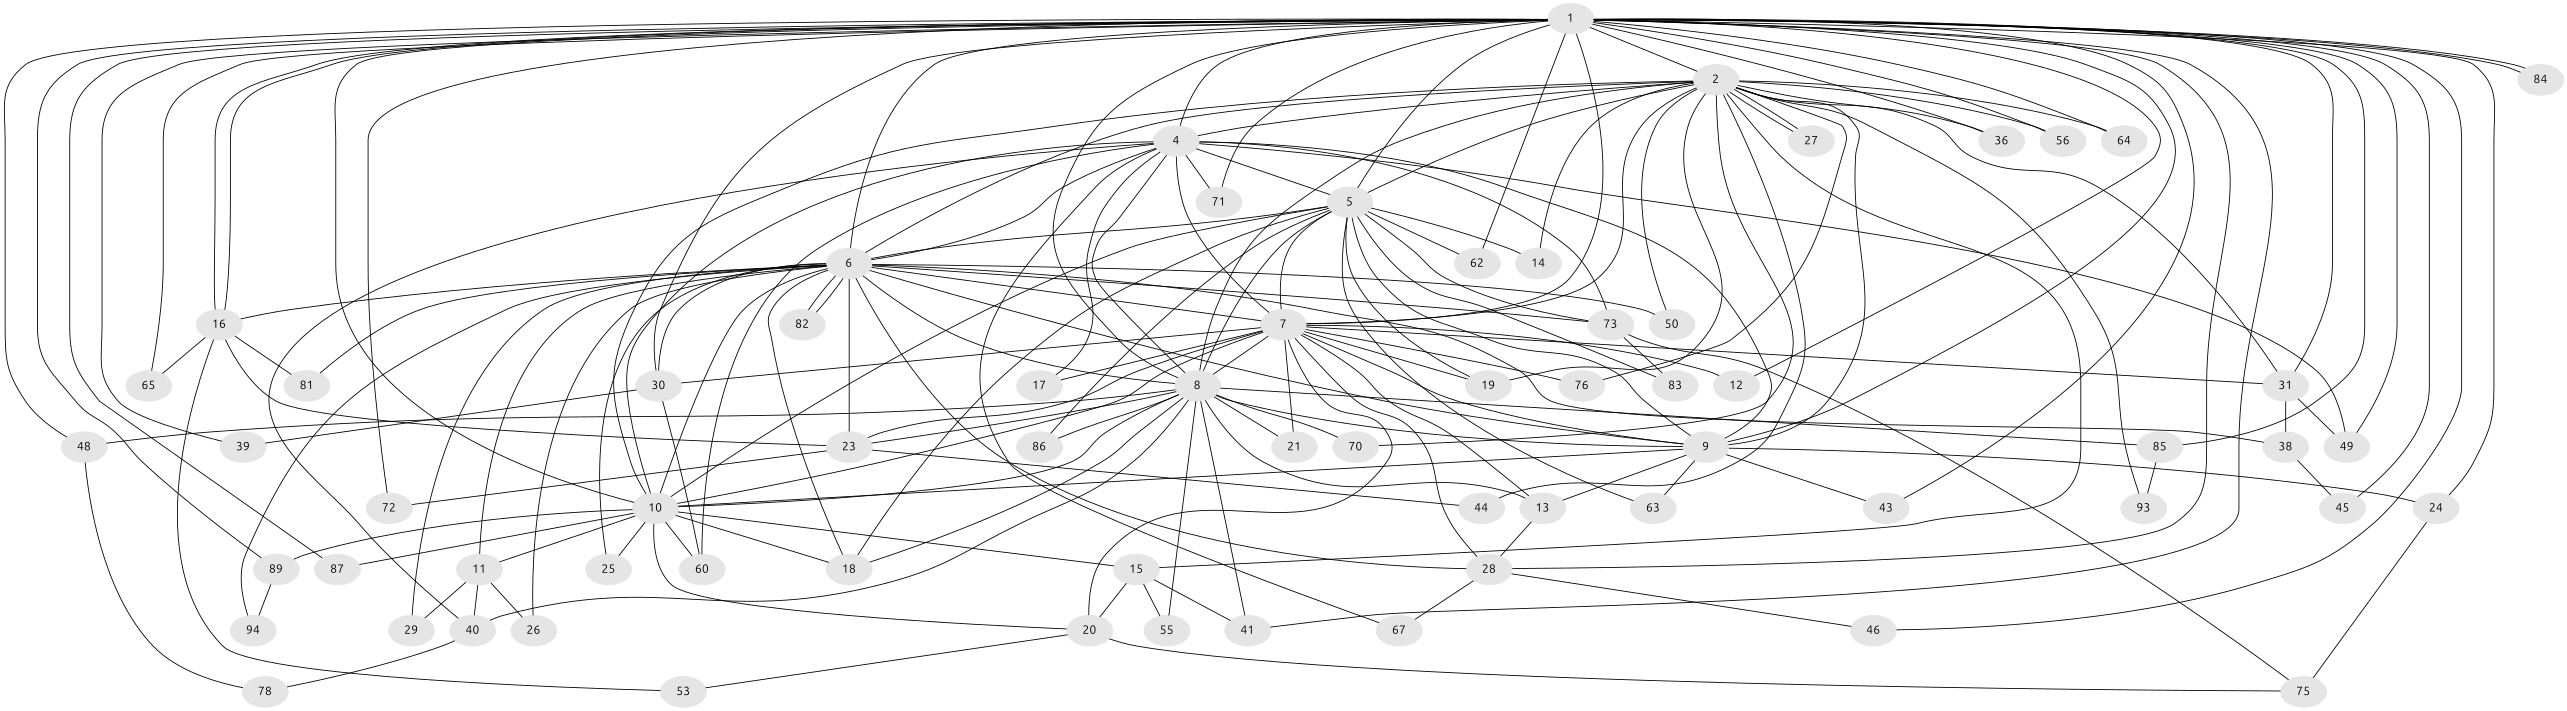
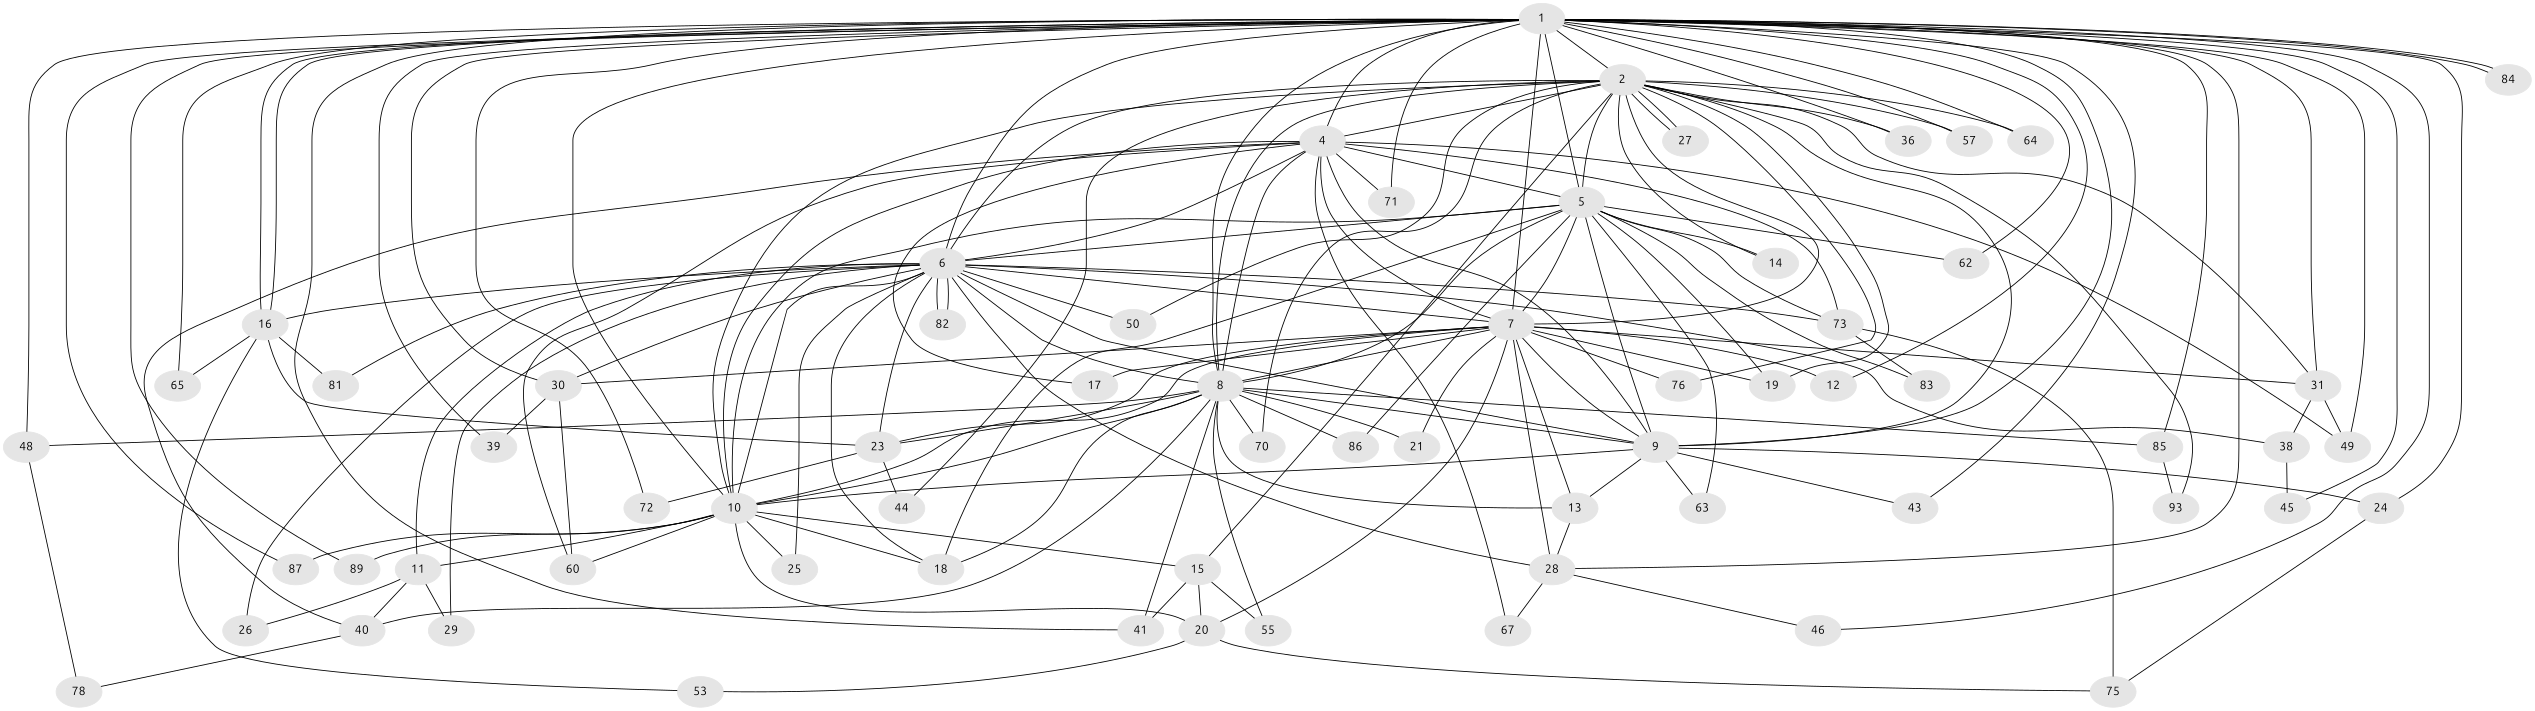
(2063, 141) -> (1969, 141)
(253, 631) -> none
